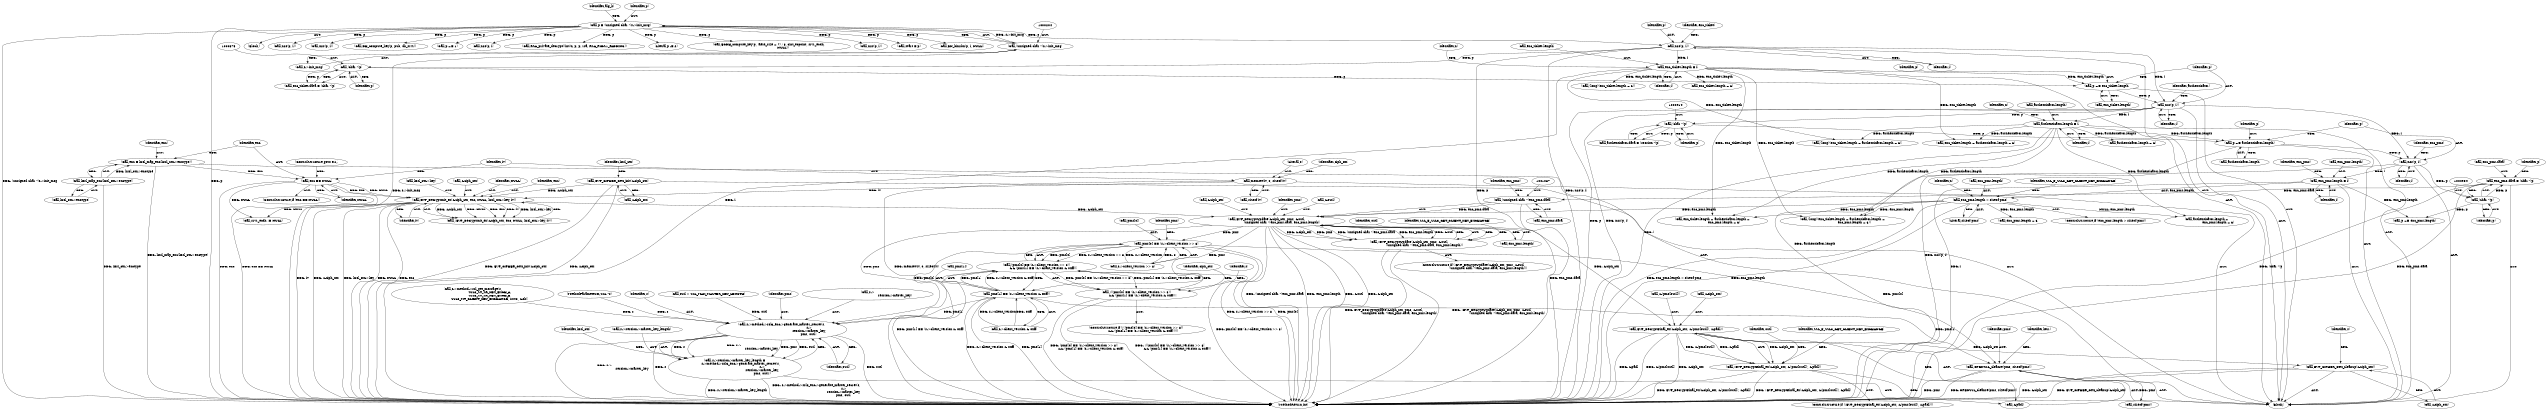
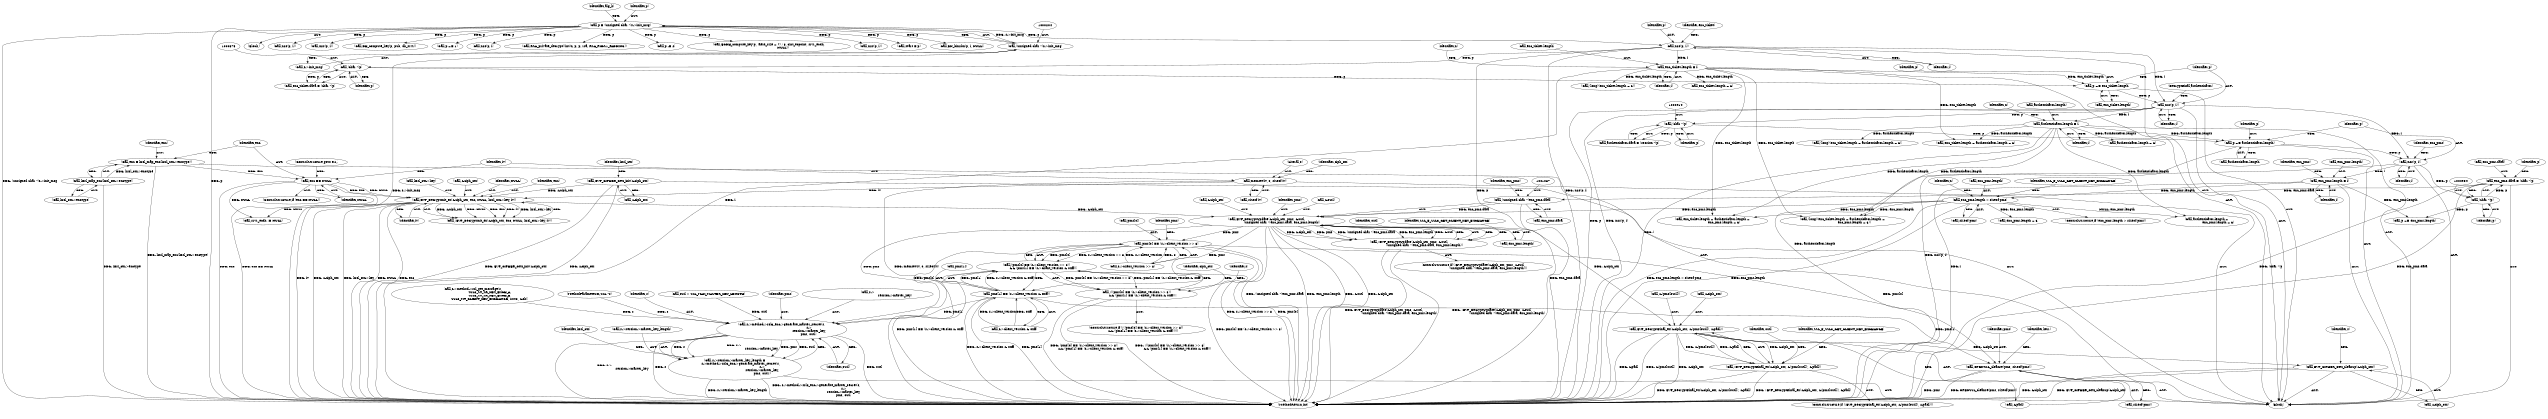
(666, 46) -> (666, 46)
(2191, 86) -> (2191, 86)
(1656, 100) -> none
(2178, 191) -> (2178, 191)
(1964, 221) -> (1964, 221)
(2147, 390) -> (2147, 390)
(1904, 392) -> (1741, 346)
